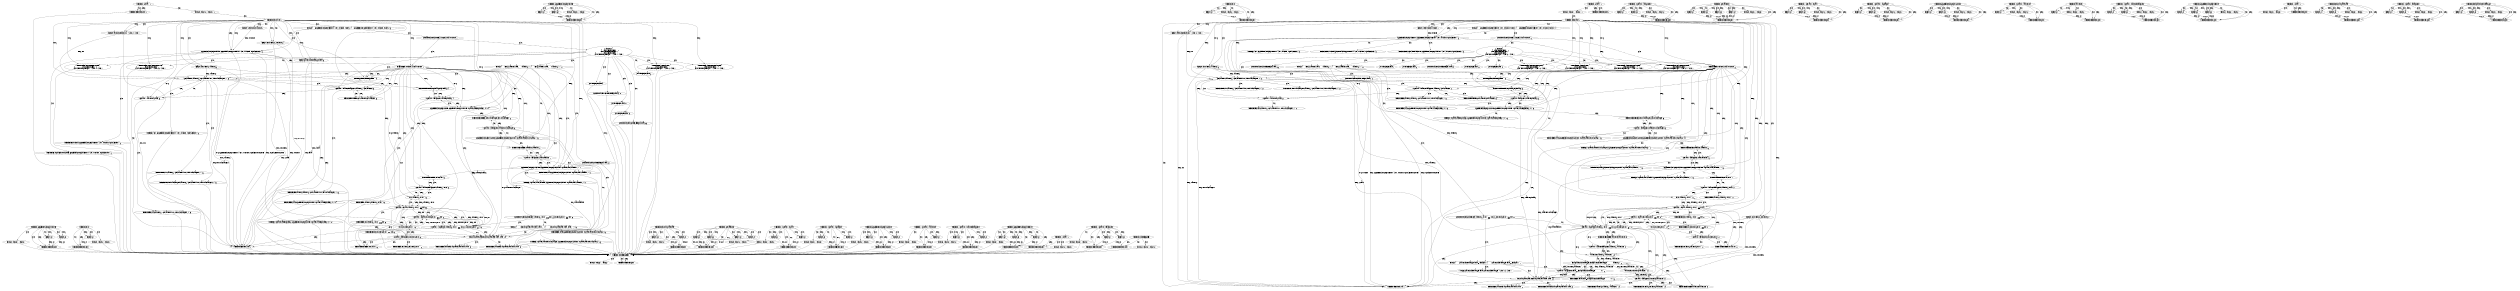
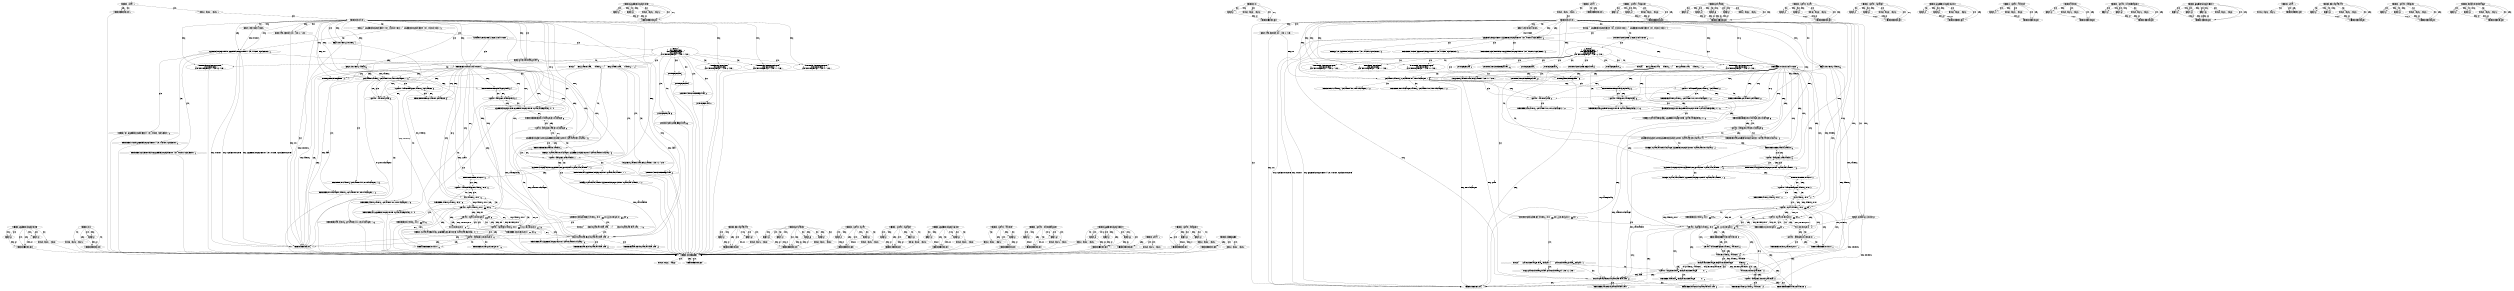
none -> (1473, 79)
none -> (643, 163)
(1642, 275) -> (1760, 275)
(1649, 287) -> none
